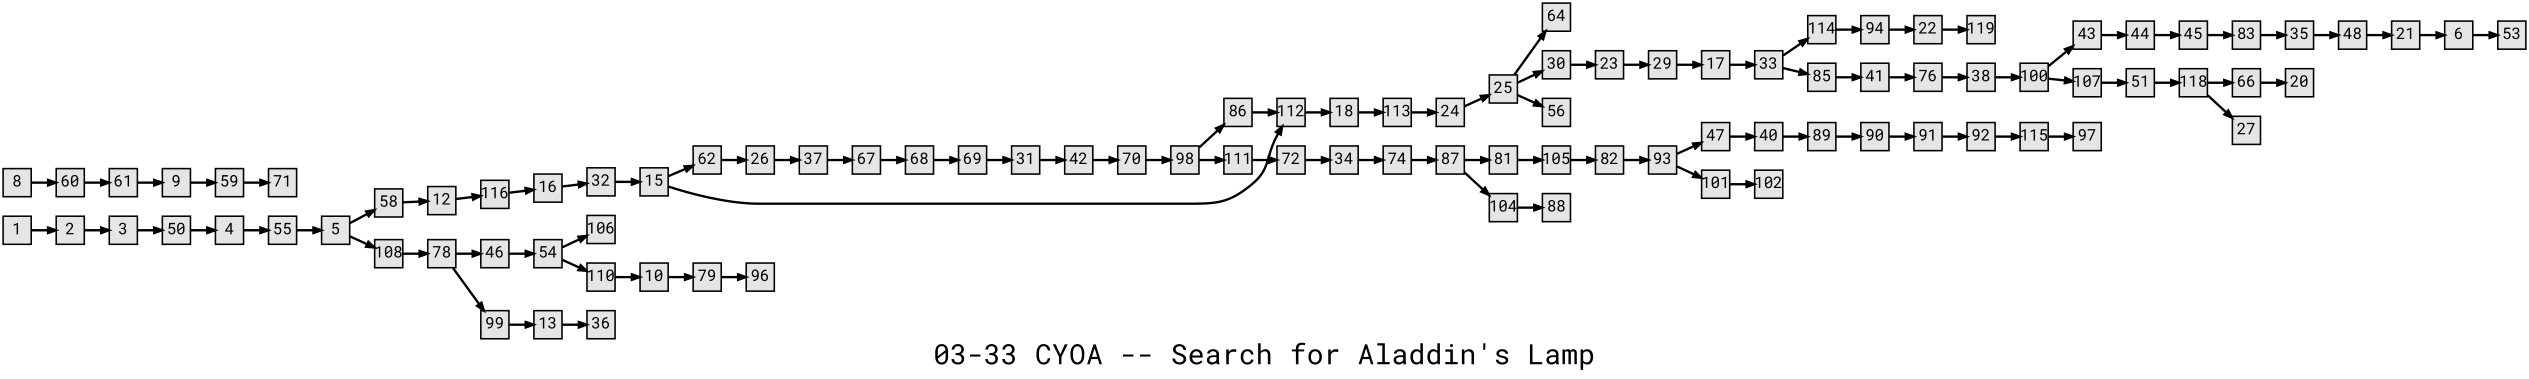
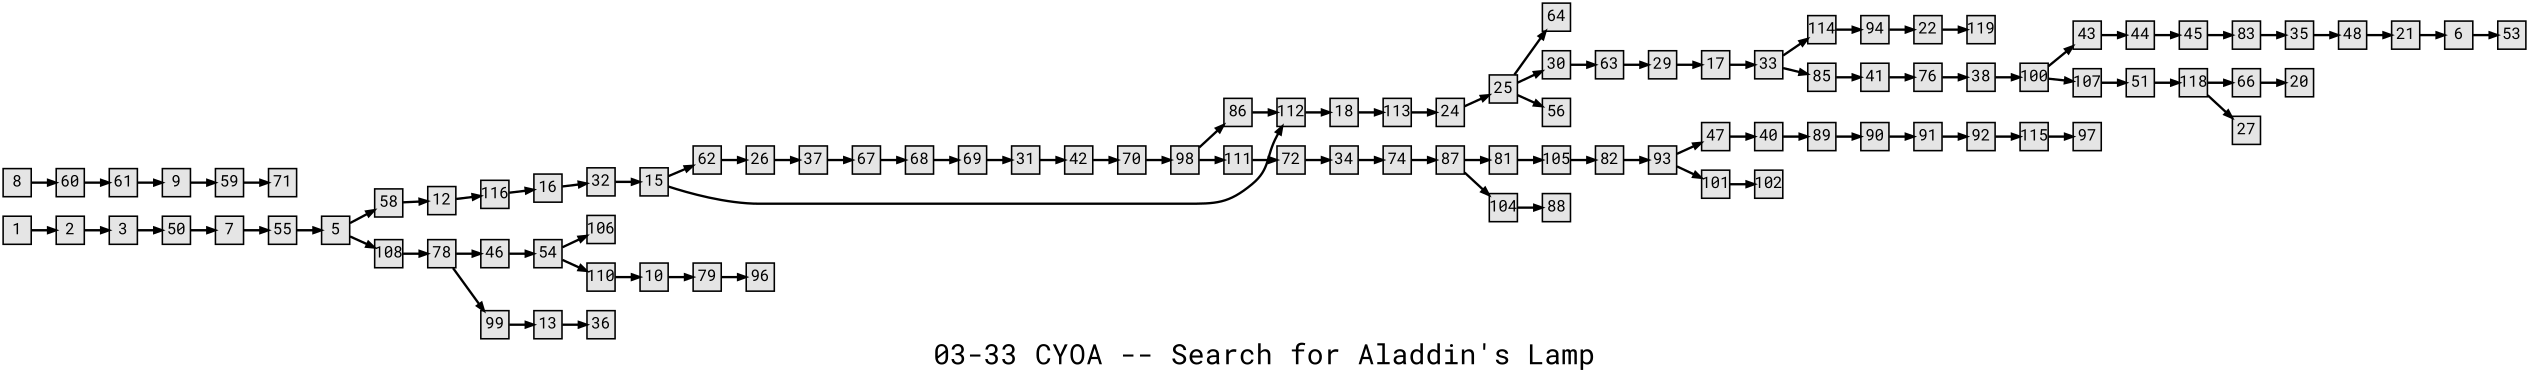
(1610, 65) -> (1610, 65)
(229, 230) -> (229, 230)
